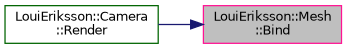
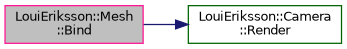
(174, 24) -> (159, 24)
